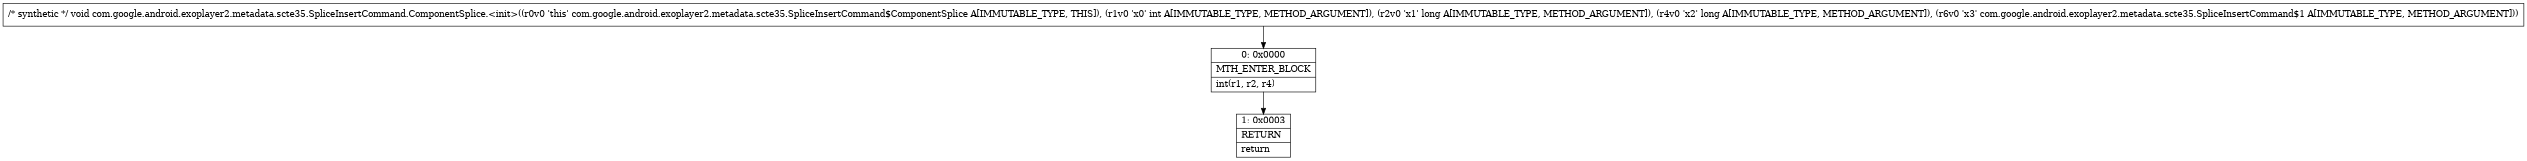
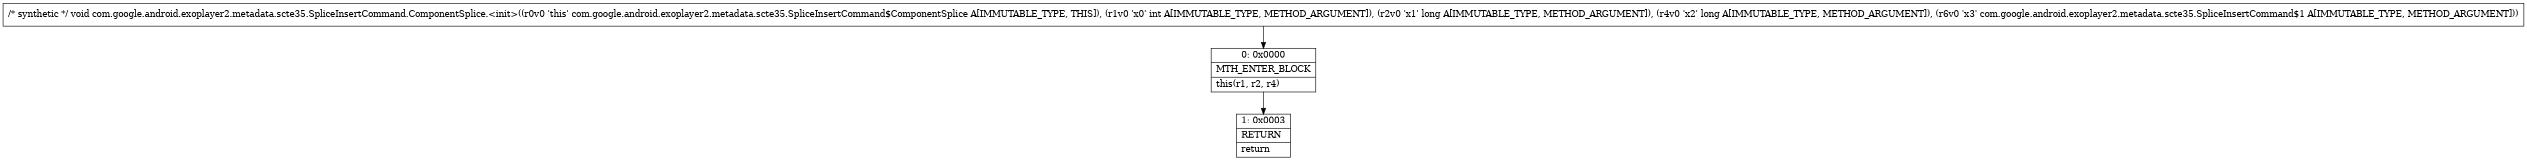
(1246, 84) -> (1248, 84)
